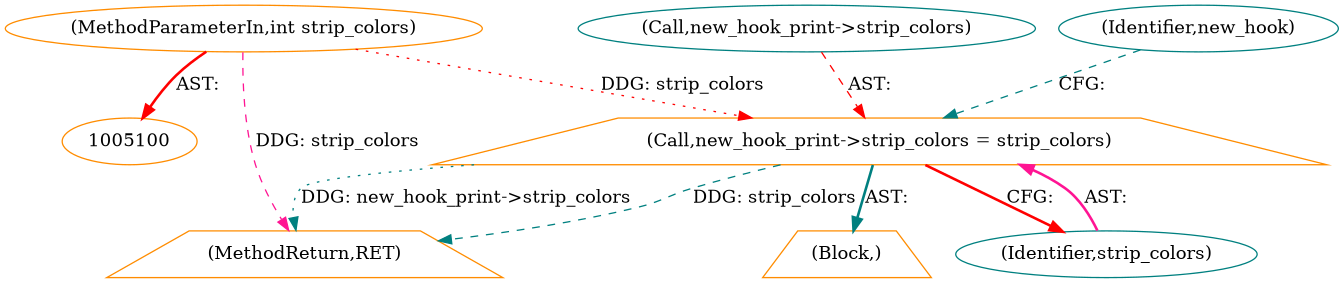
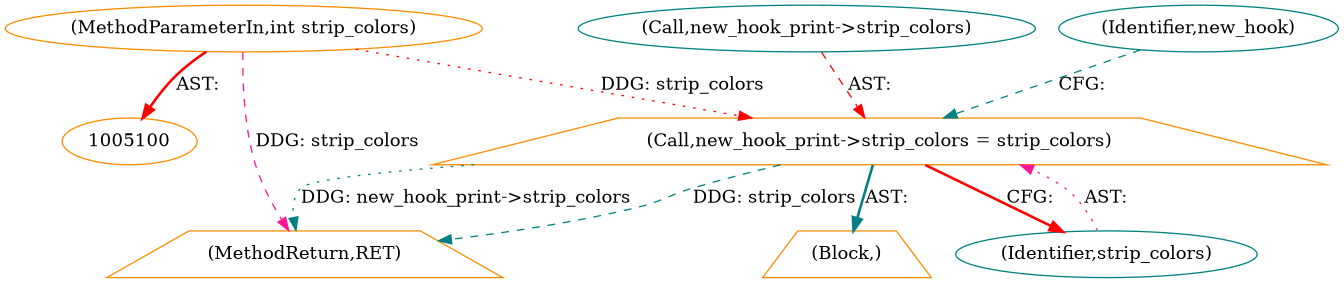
(1071, 193) -> (1071, 193)
